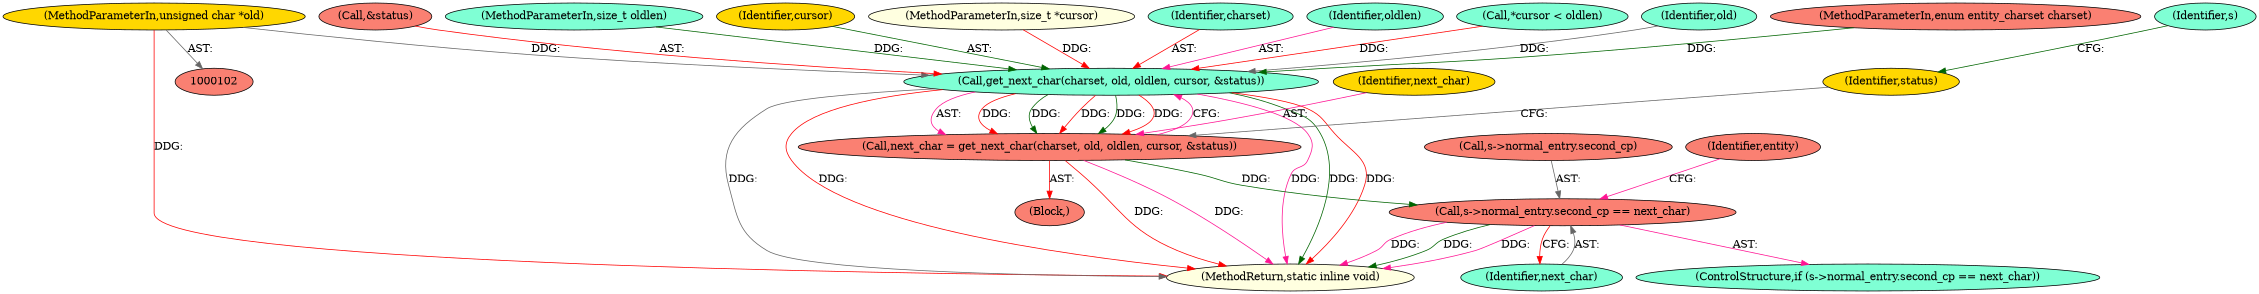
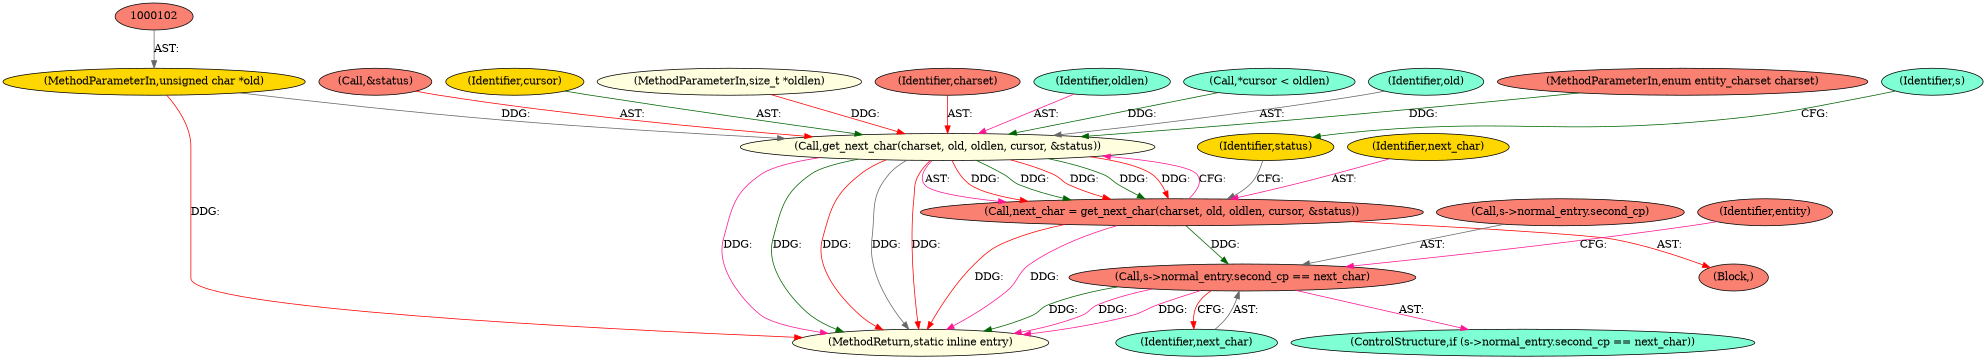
(574, 16) -> none
(1002, 16) -> (729, 82)
(1221, 16) -> (948, 82)
(182, 47) -> (154, 45)
(1341, 47) -> (1117, 113)
(1536, 49) -> (1274, 114)
(1111, 82) -> (948, 147)
(1290, 278) -> (921, 343)
